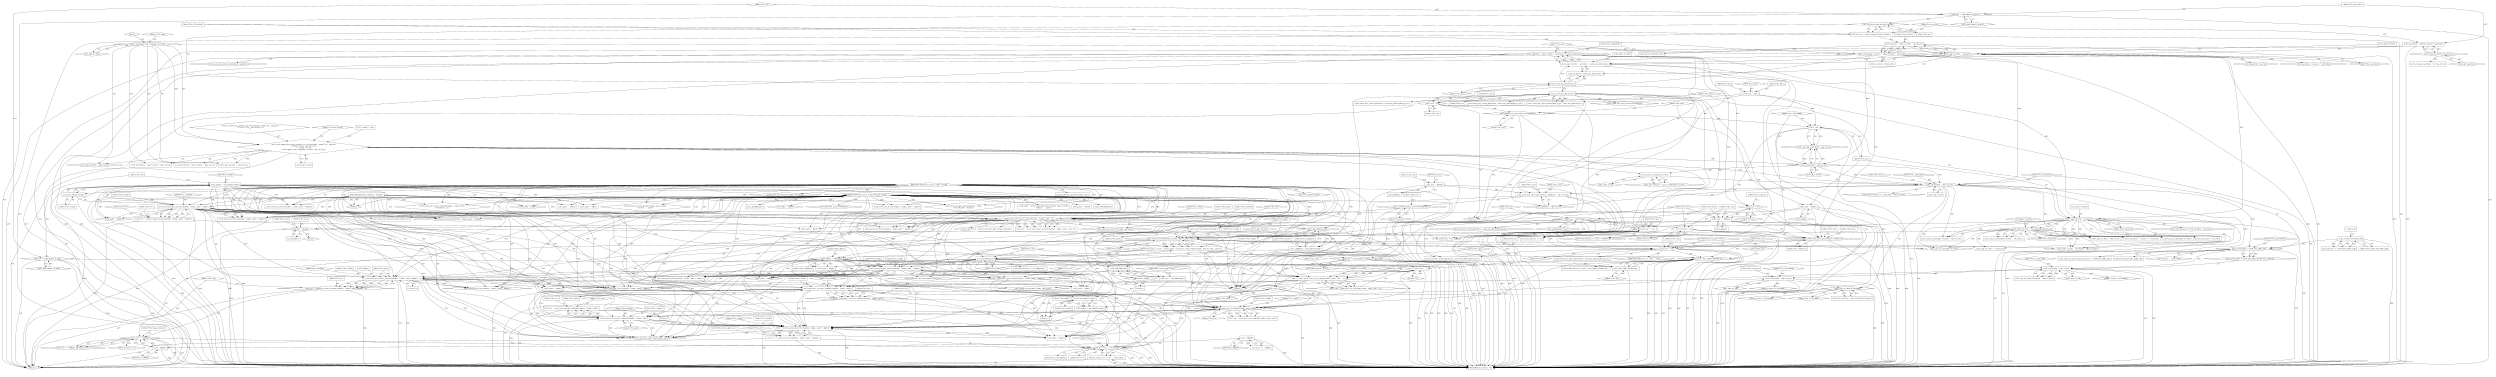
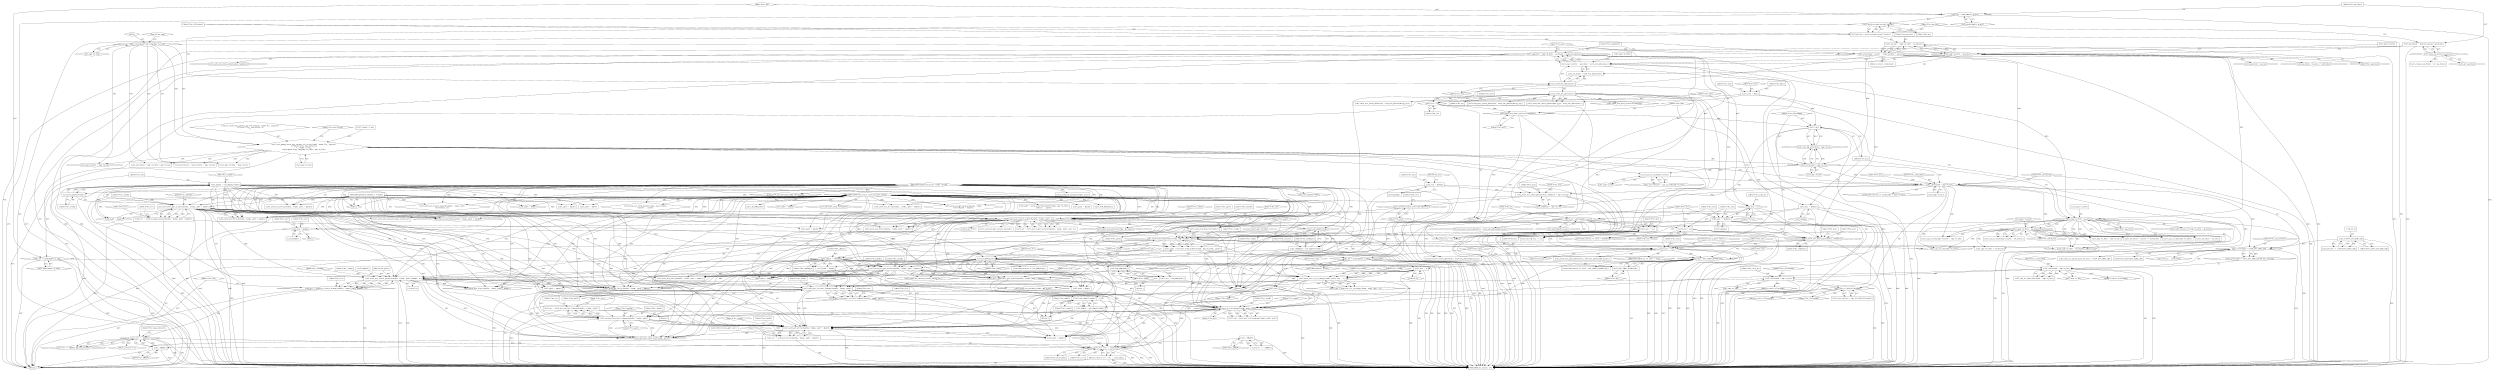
(1651, 54) -> none
(1385, 276) -> (1378, 273)
